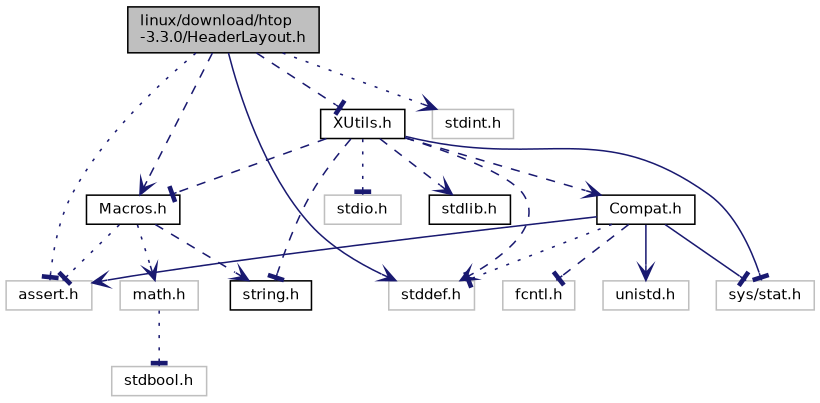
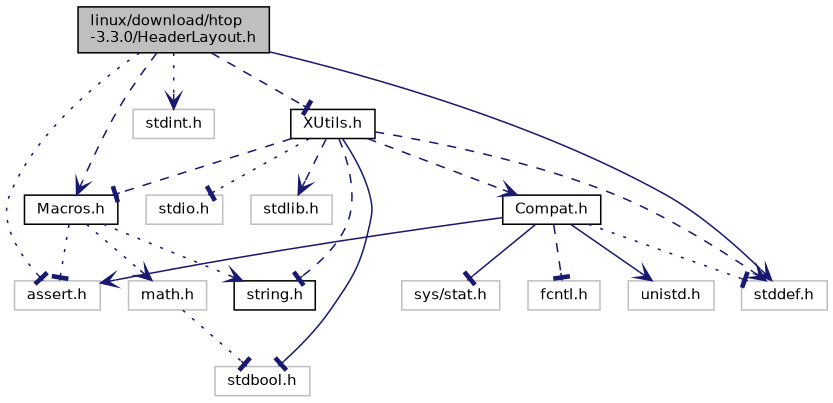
(609, 152) -> (360, 259)
(470, 210) -> (292, 210)
(195, 248) -> (166, 250)
